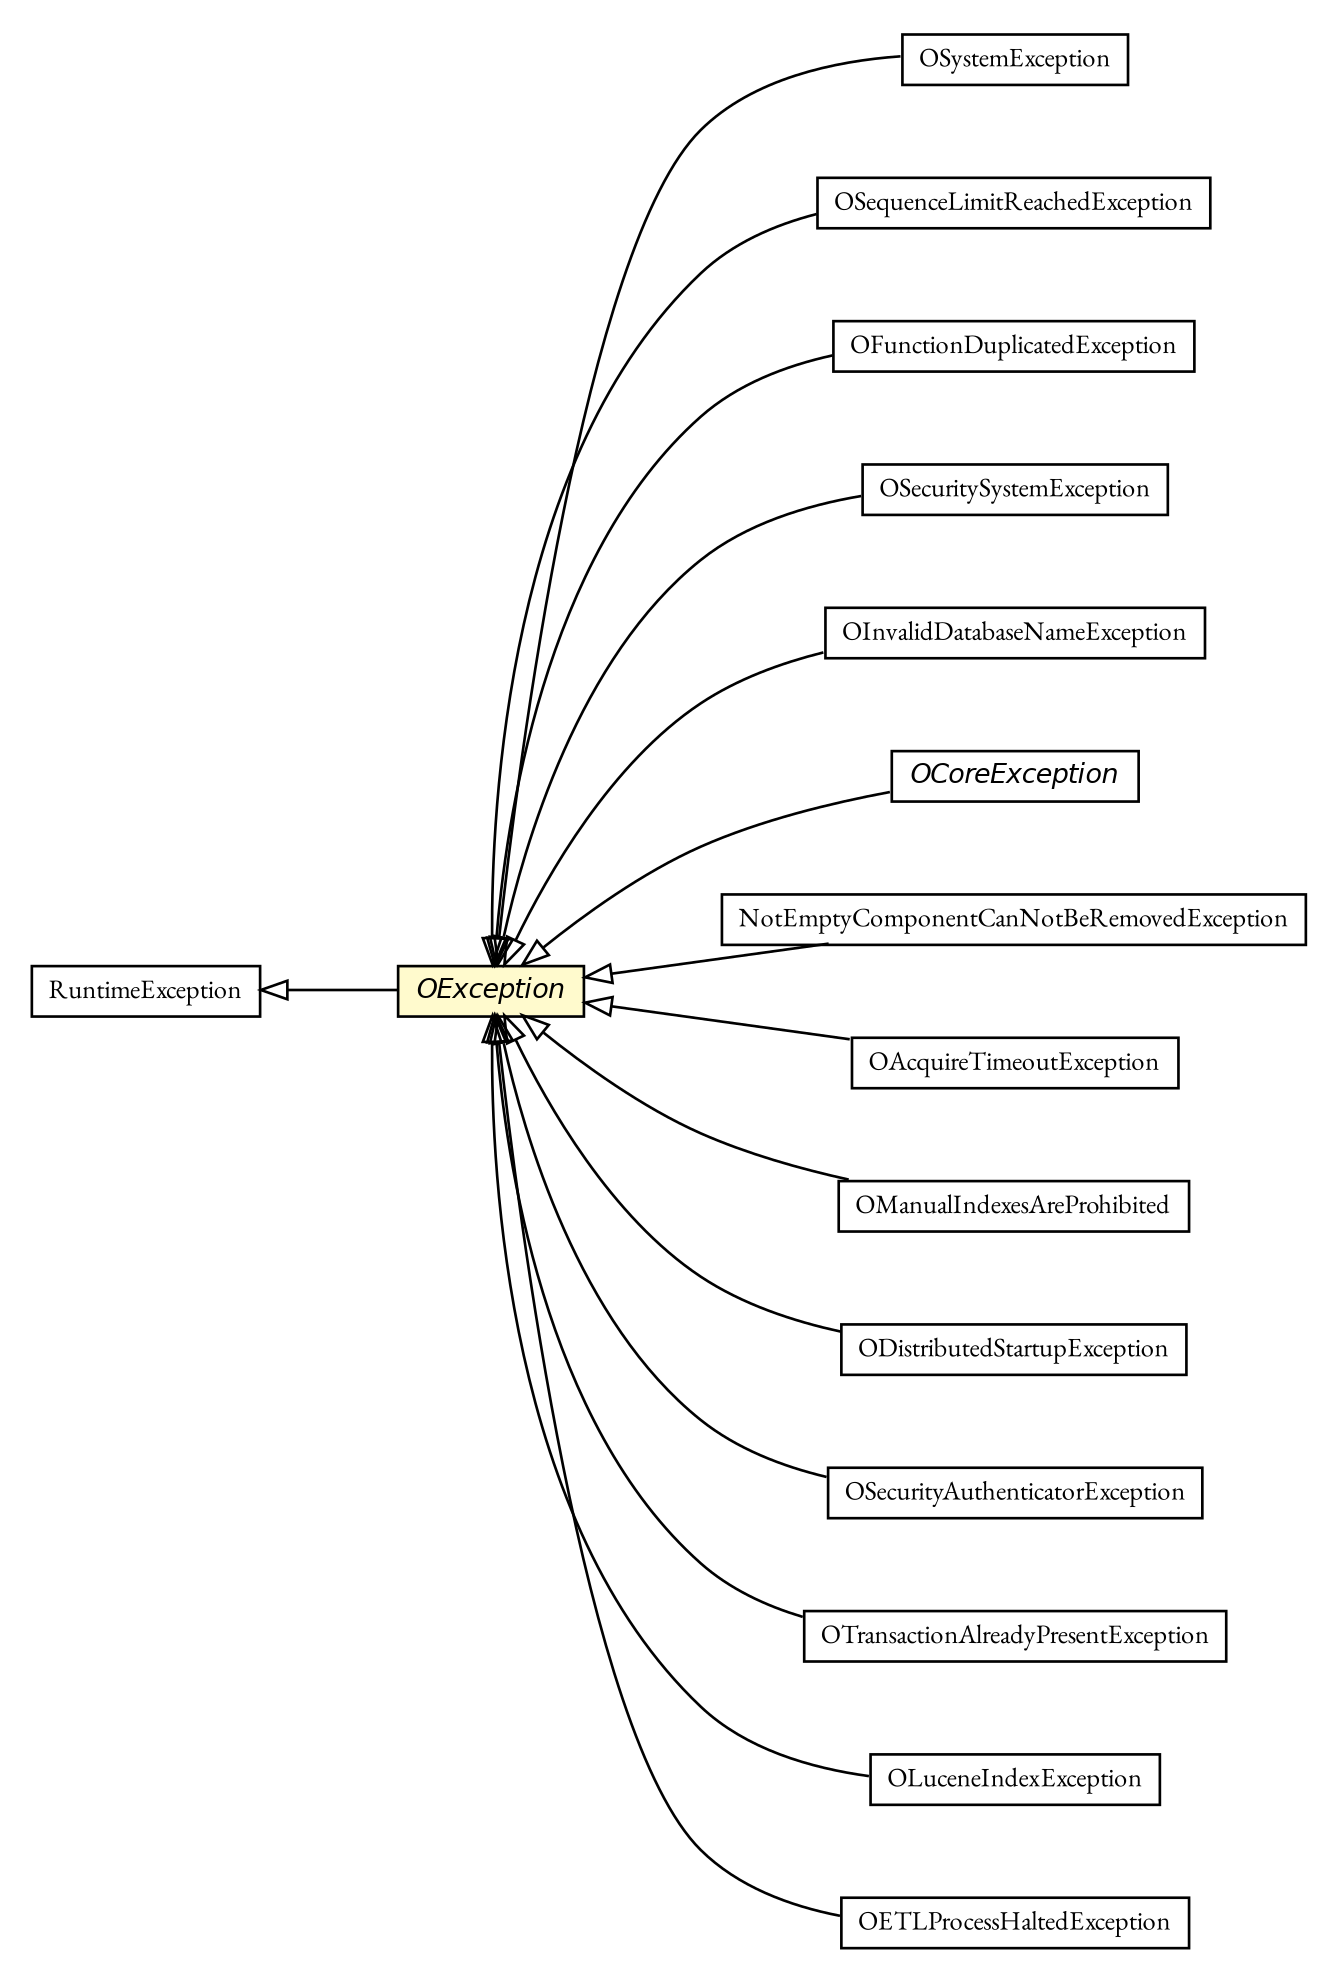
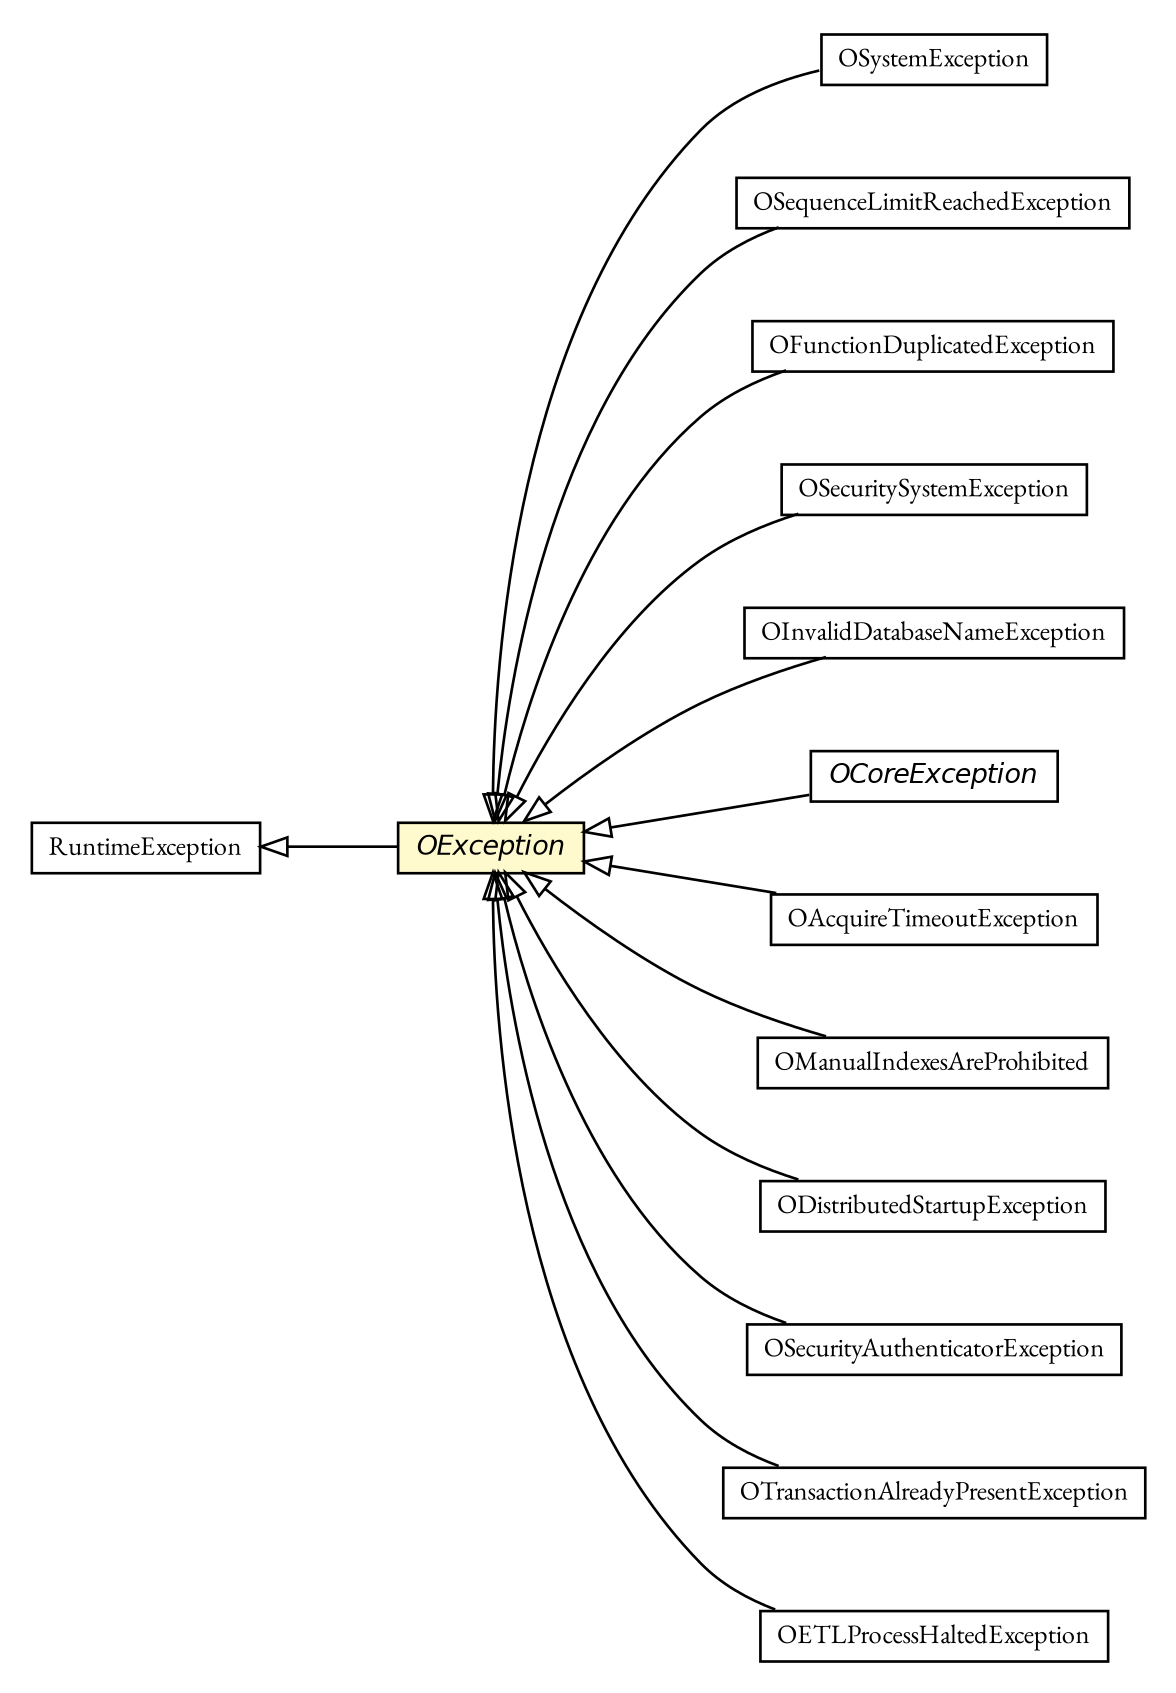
(1014, 918) -> none
(1014, 1778) -> none
